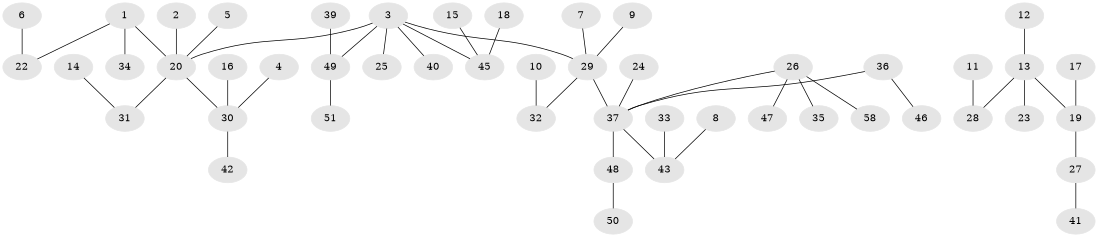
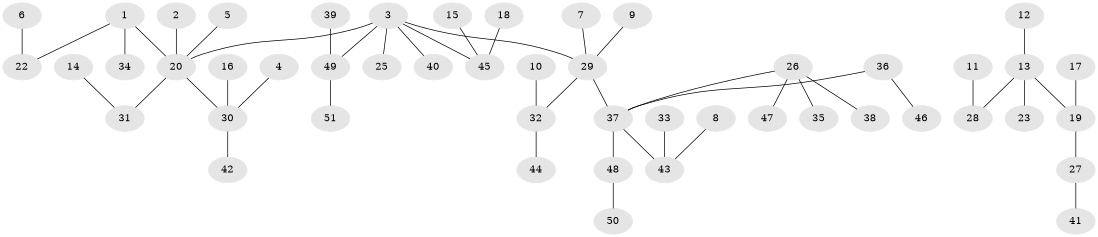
(639, 67) -> none
(870, 119) -> (870, 119)
none -> (536, 170)
